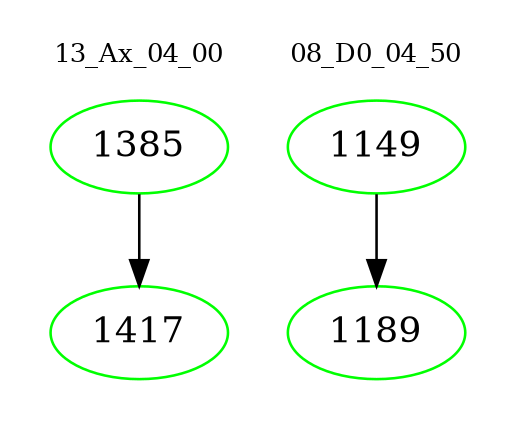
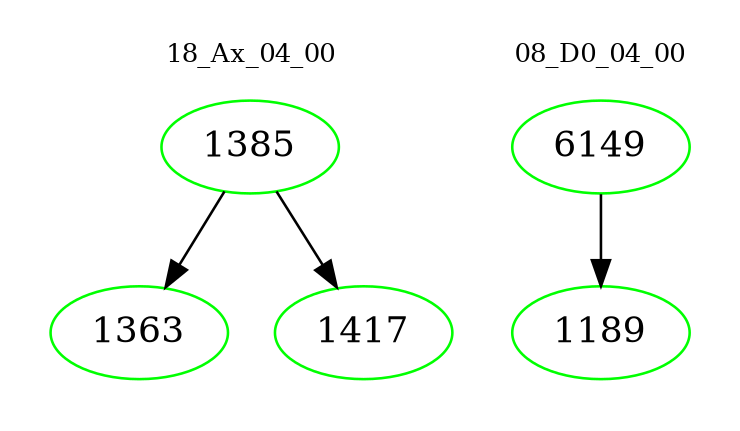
(139, 55) -> (251, 55)
(377, 55) -> (601, 55)
(377, 147) -> (601, 147)
none -> (139, 333)
